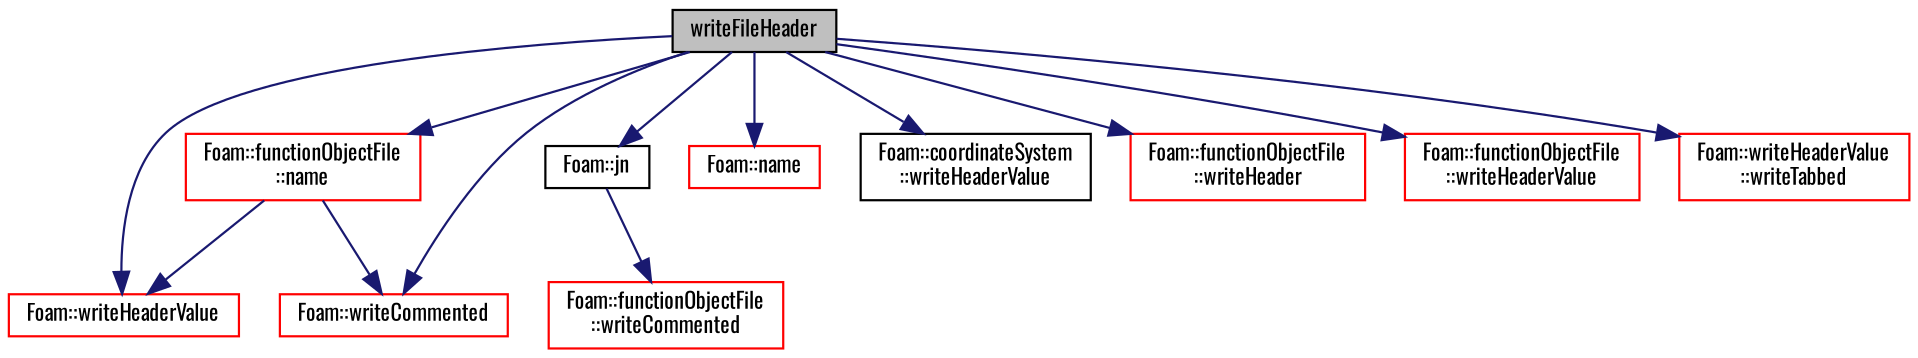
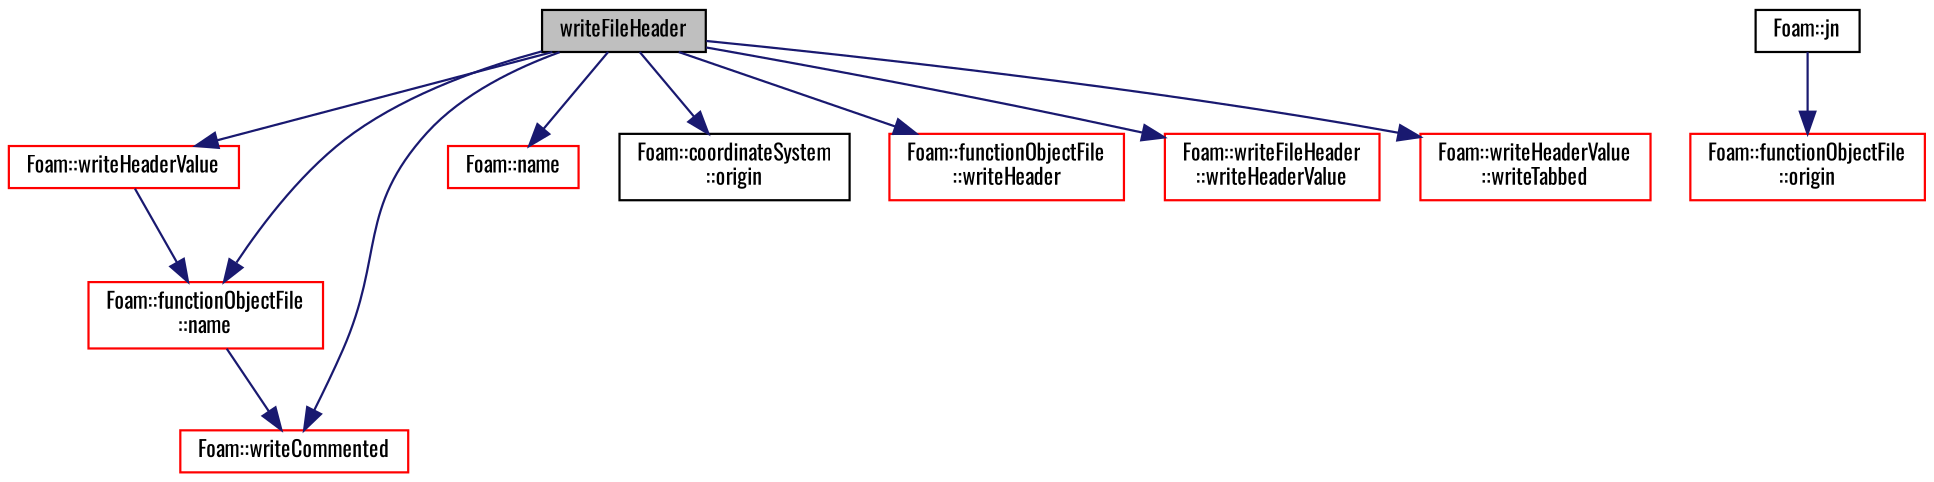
(684, 92) -> none
(976, 167) -> (735, 167)
(1522, 167) -> (1272, 167)
(215, 240) -> (156, 226)
(666, 315) -> (1808, 167)
